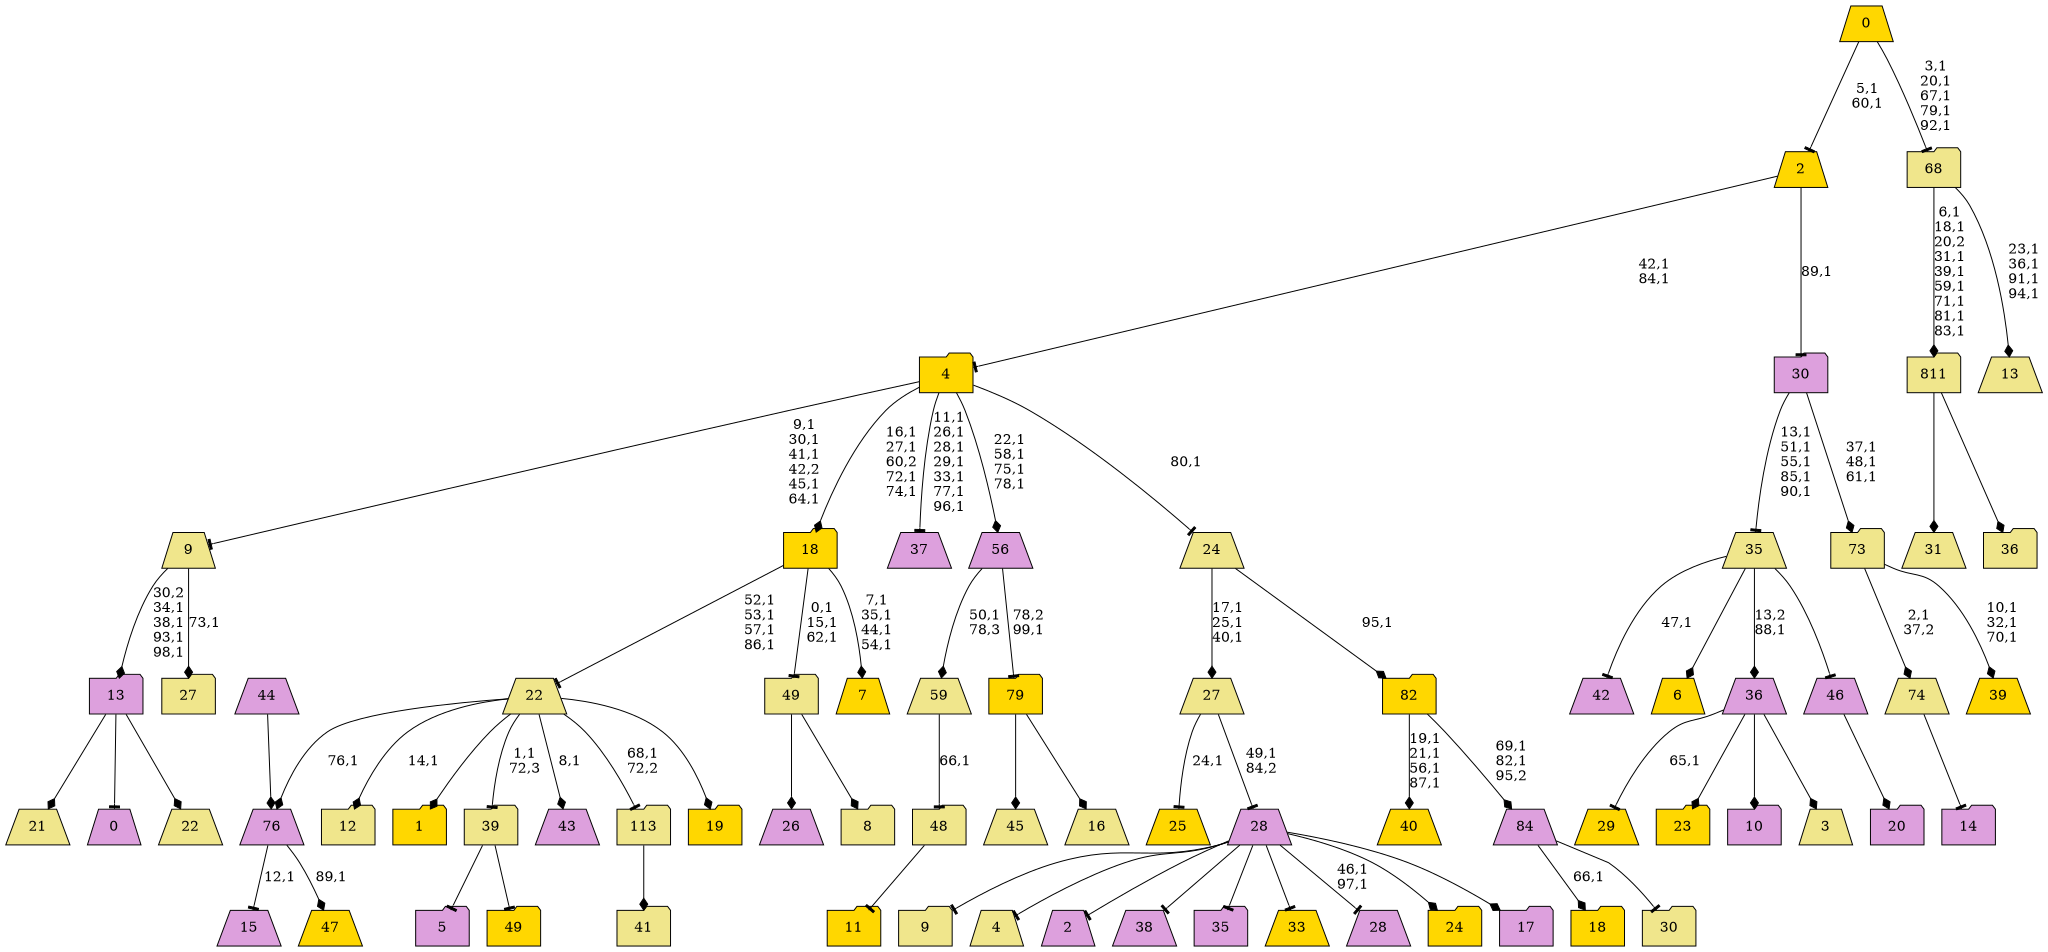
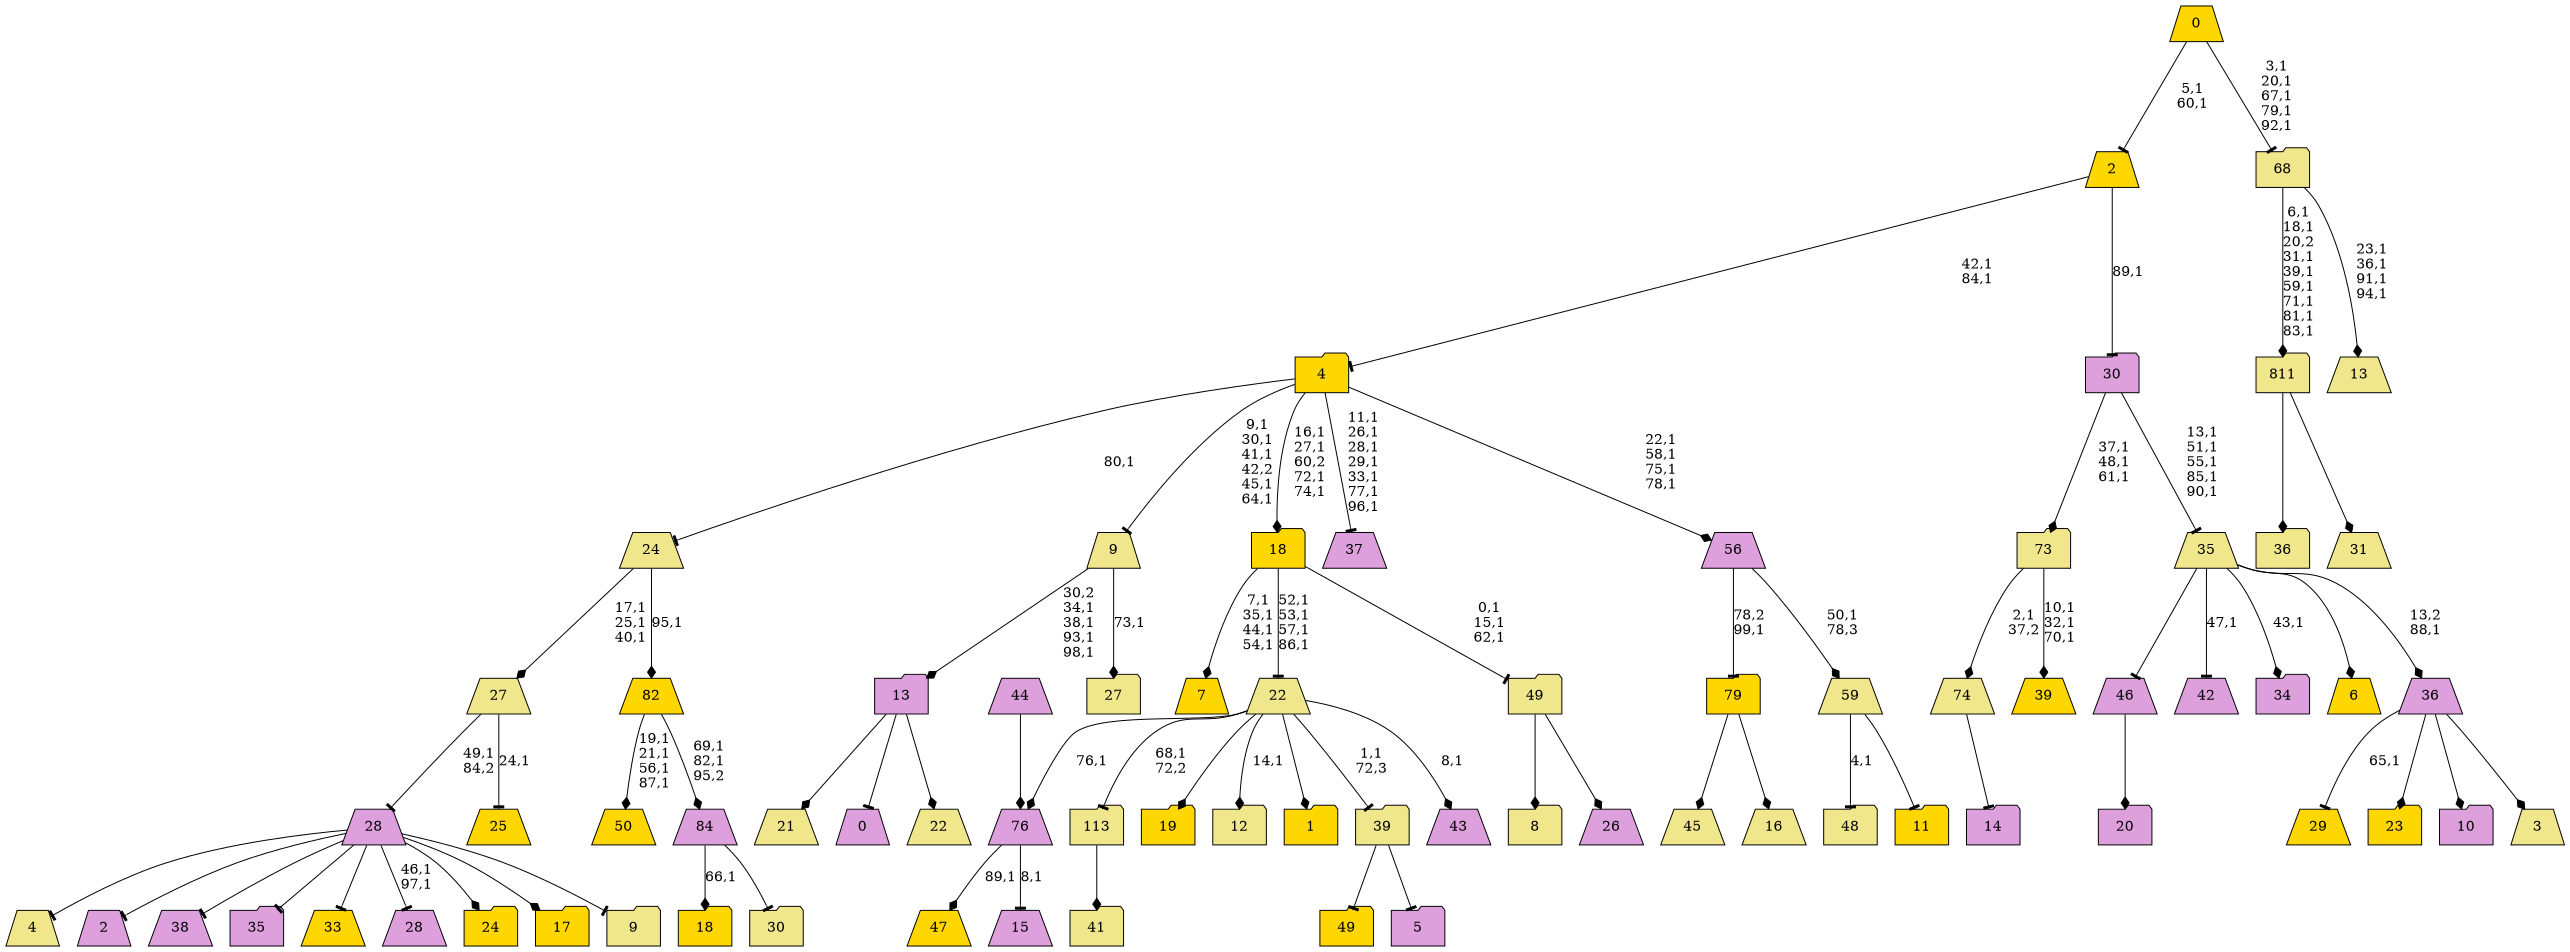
(1409, 696) -> (652, 696)
none -> (2283, 696)
(955, 762) -> (1862, 762)
(1409, 827) -> (624, 827)
(898, 876) -> (1892, 758)
(280, 878) -> (1032, 878)
(1526, 928) -> (562, 928)
